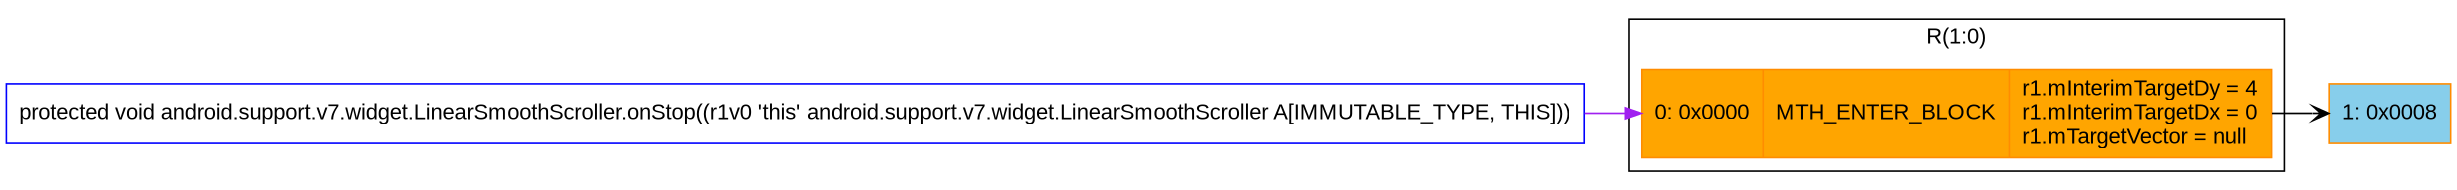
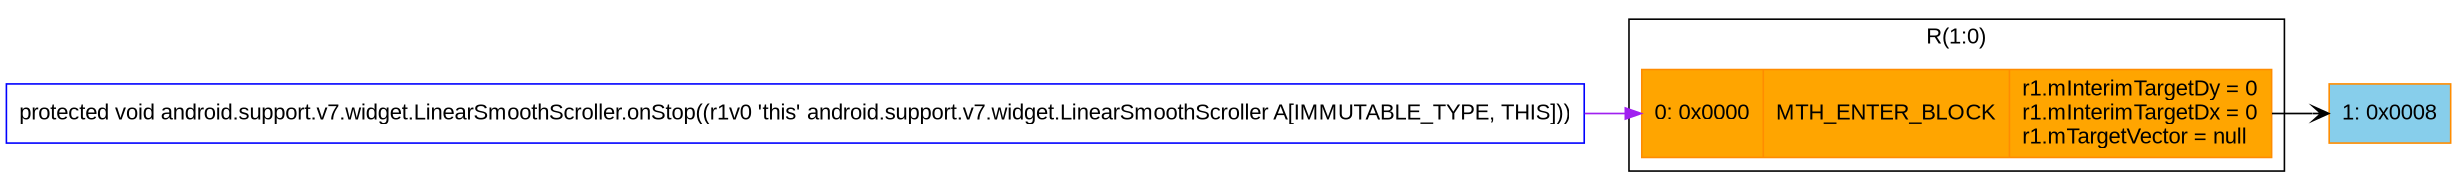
(2141, 89) -> (2141, 89)
